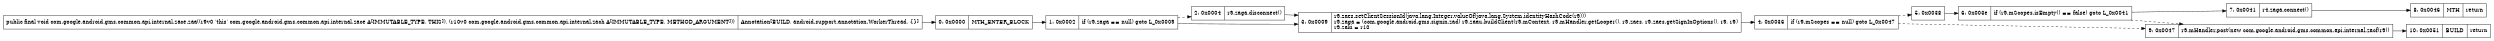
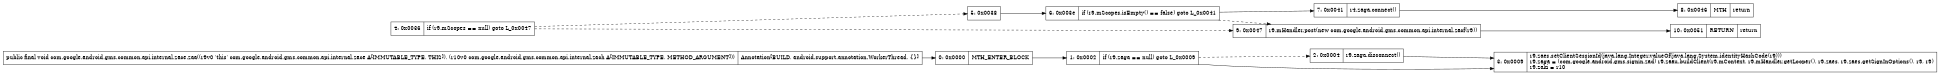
(1746, 22) -> none
(2455, 31) -> (1722, 31)
